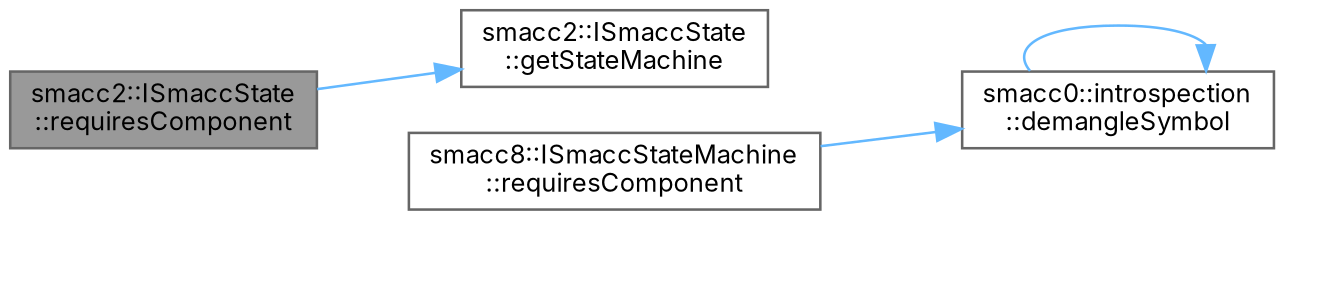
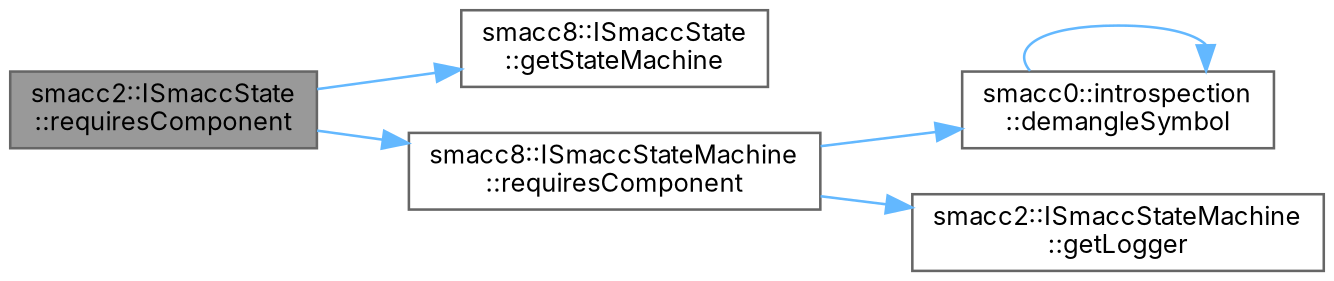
(615, 49) -> (615, 49)
none -> (350, 135)
none -> (1118, 233)
